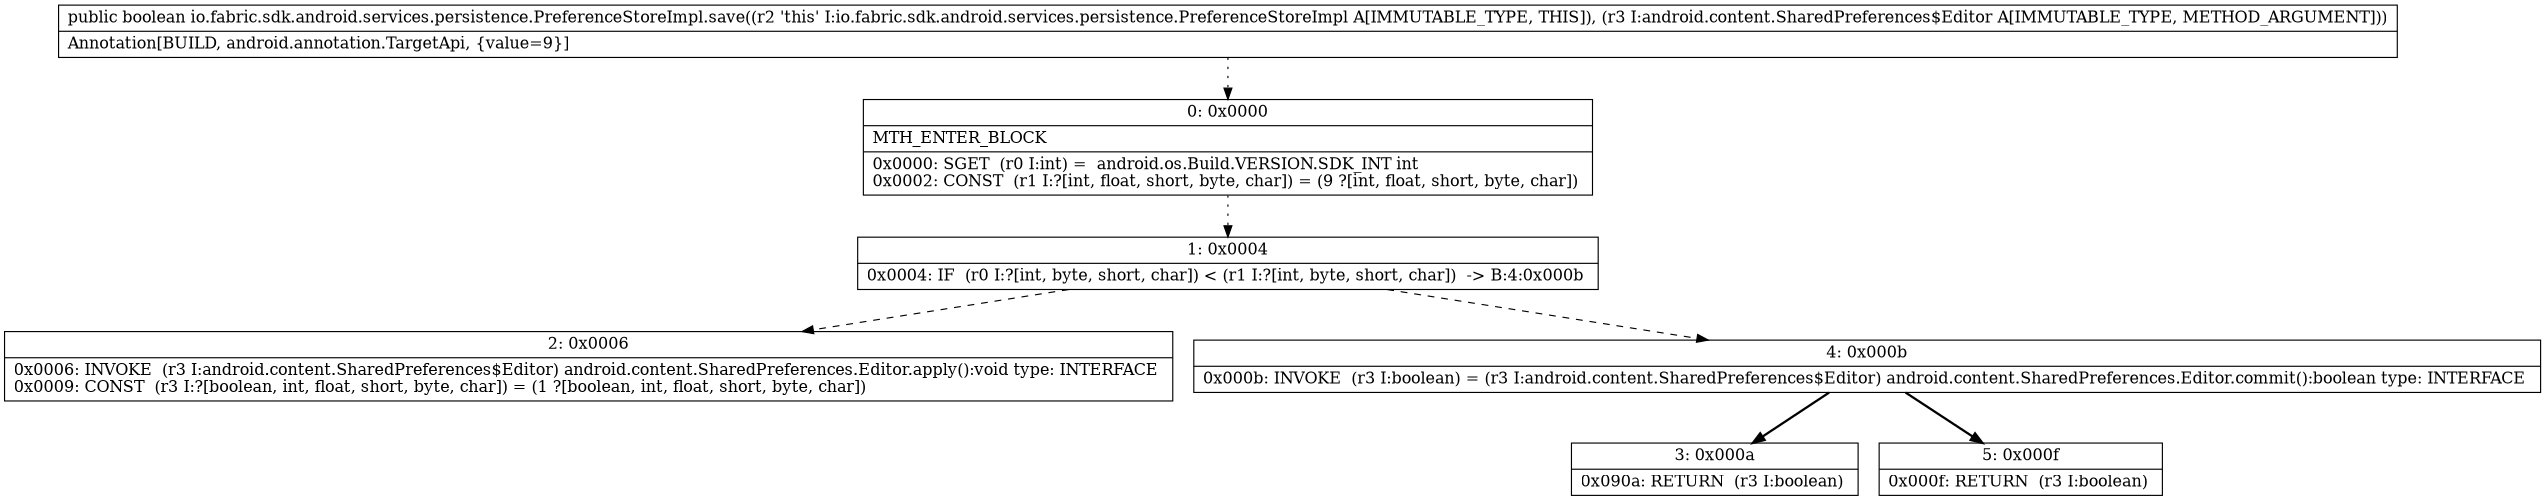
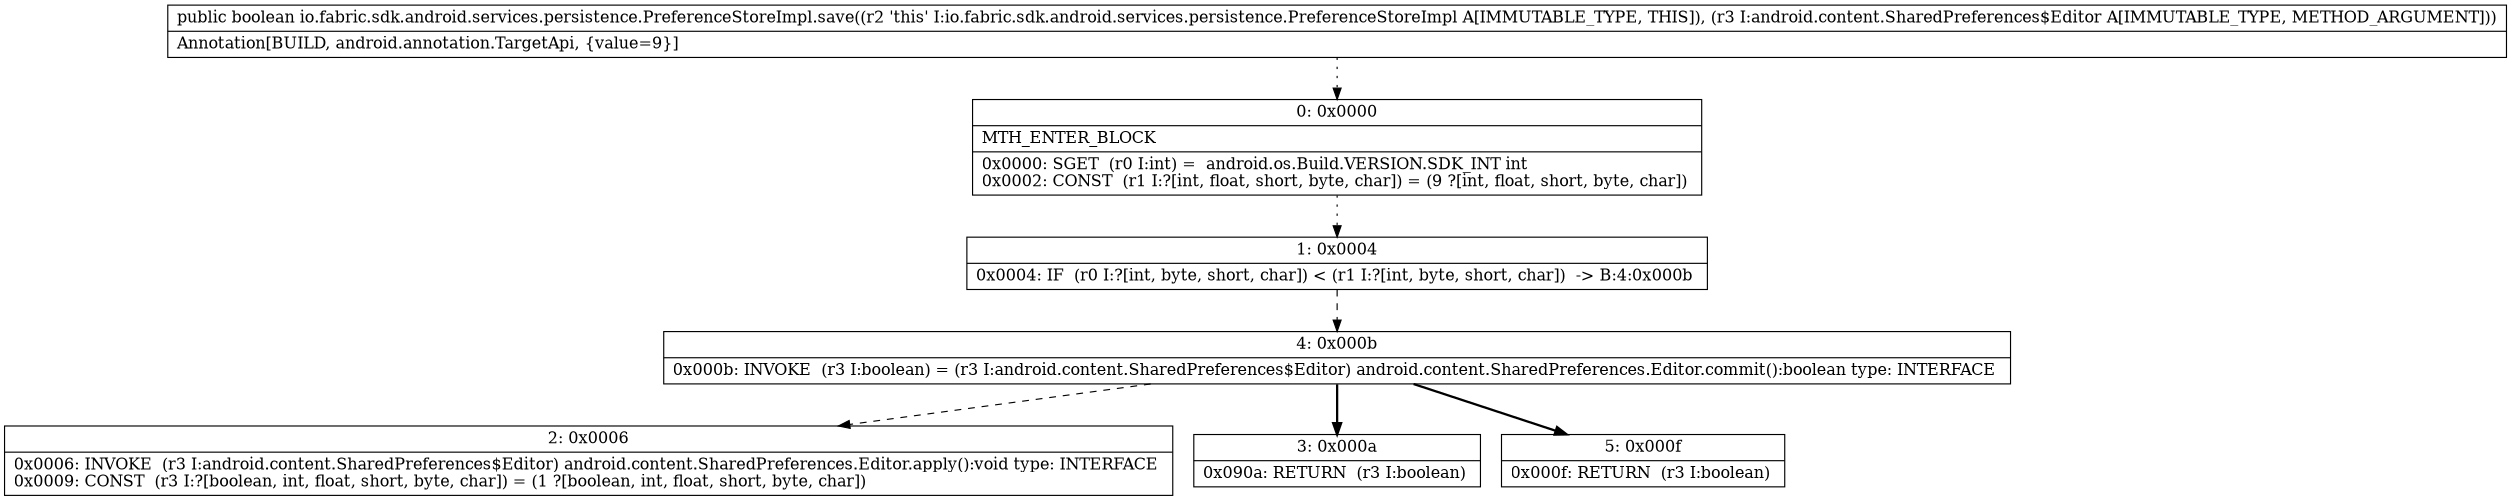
(941, 310) -> (1000, 404)
